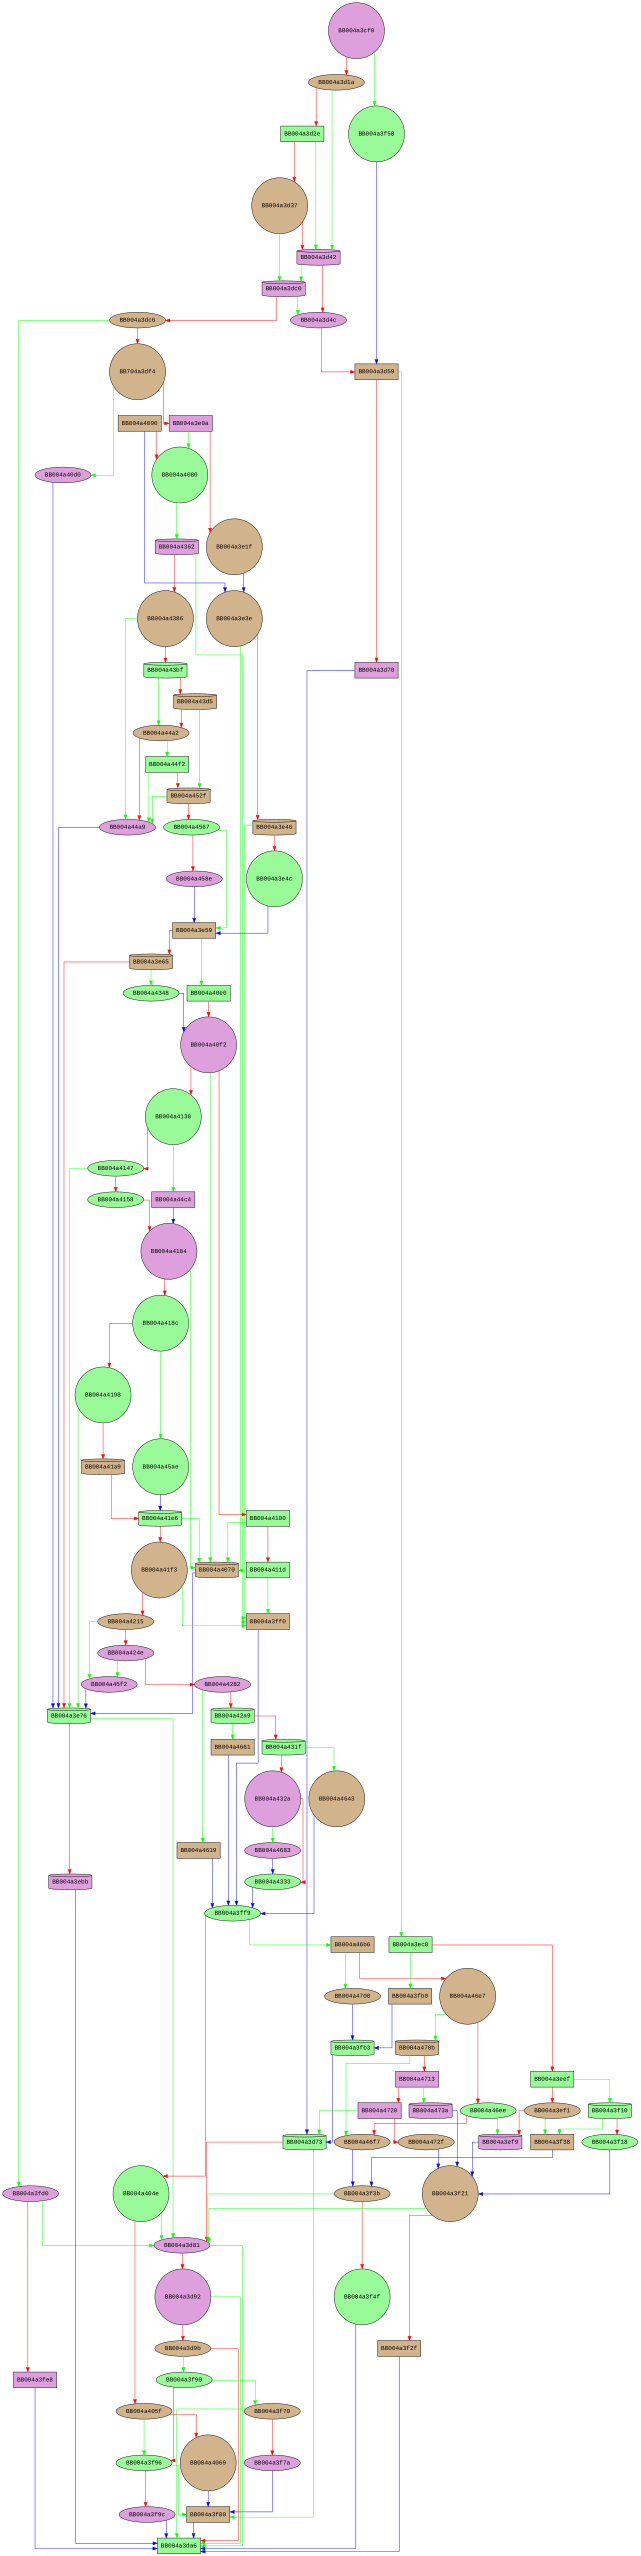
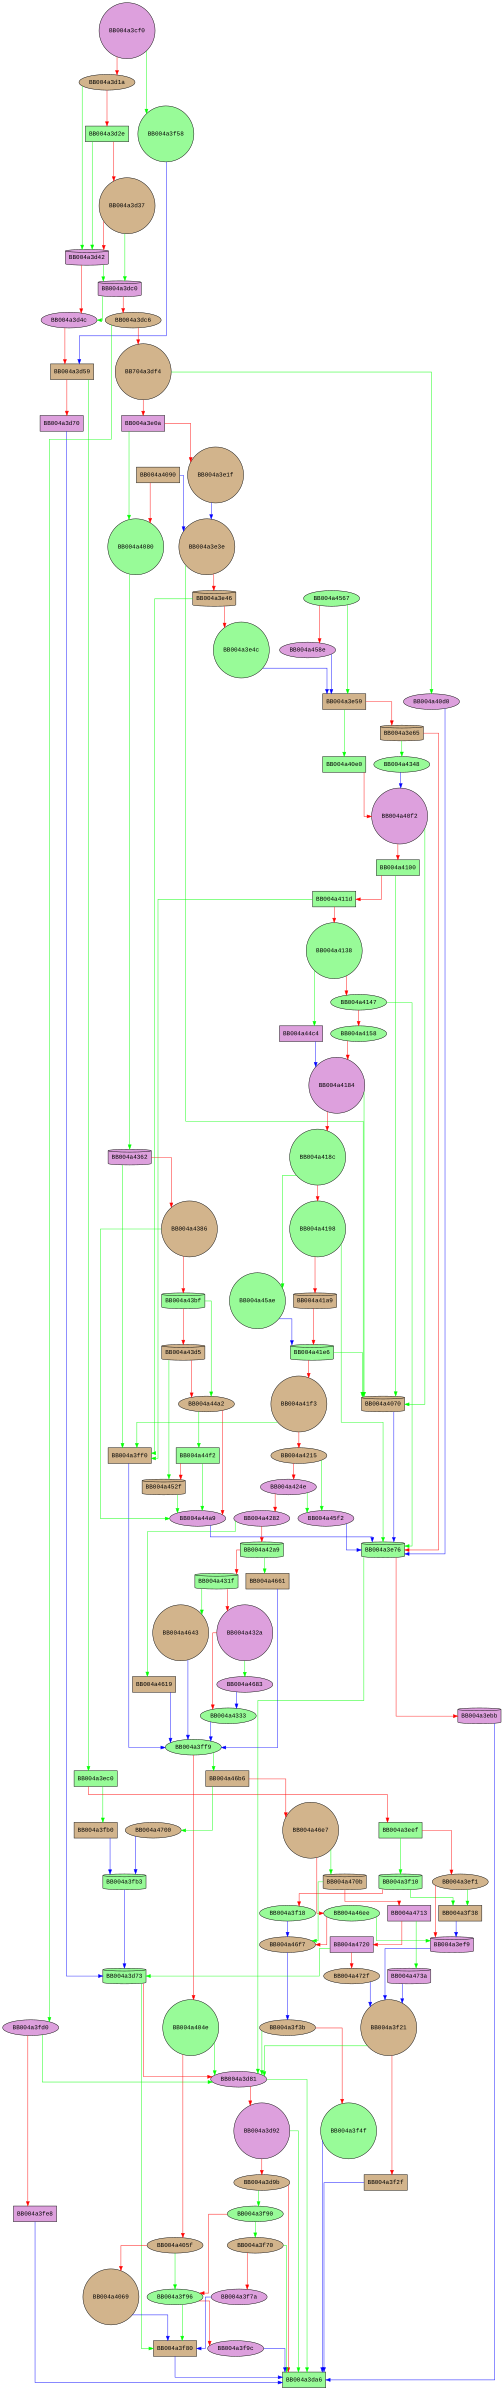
(189, 809) -> none
(191, 1079) -> (334, 913)
(454, 2158) -> (456, 1927)
(568, 2194) -> (288, 1927)
